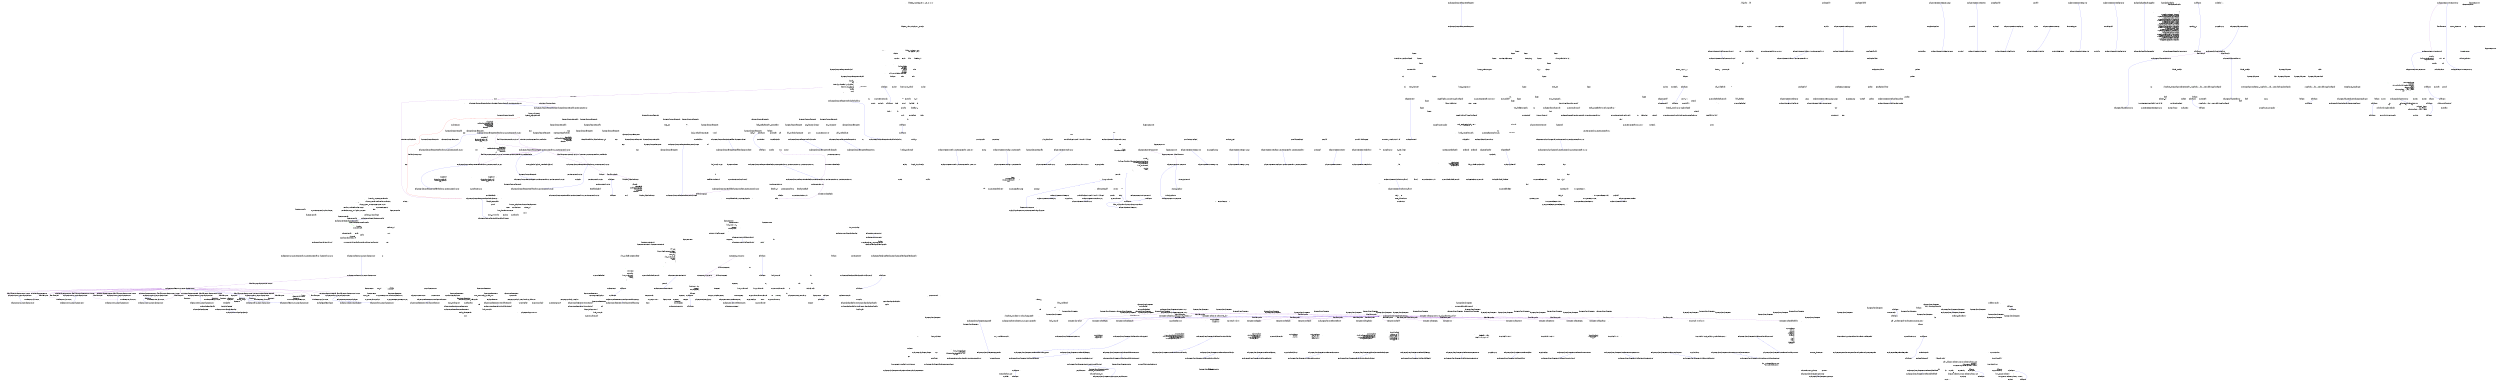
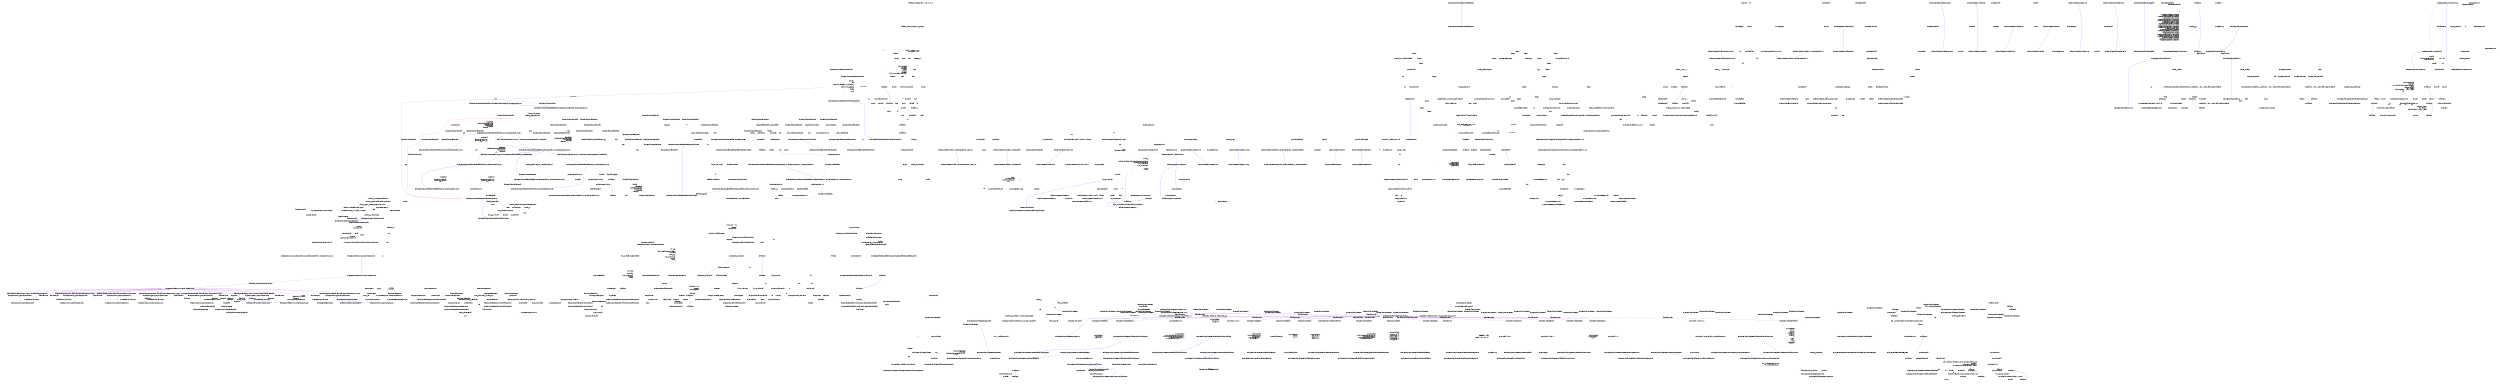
(729, 221) -> none
